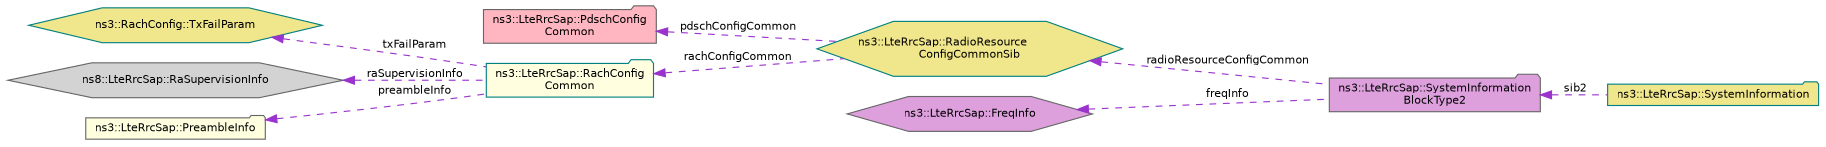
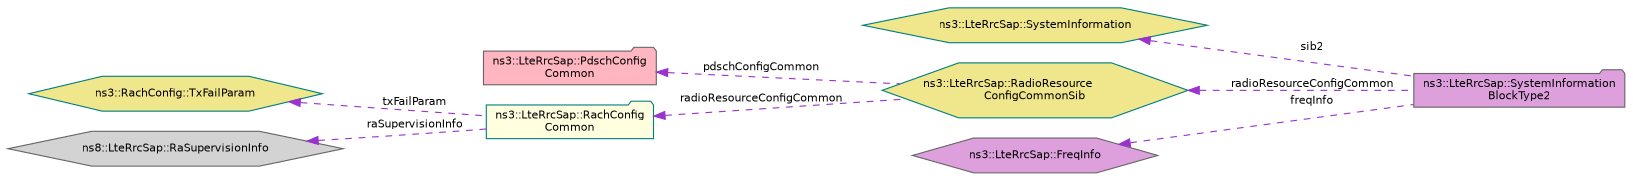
(737, 57) -> (760, 99)
(1580, 95) -> (1282, 58)
(1713, 95) -> (1035, 25)
(176, 129) -> none
